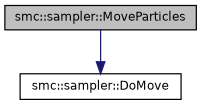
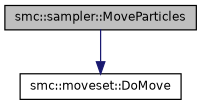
(101, 87) -> (101, 87)
